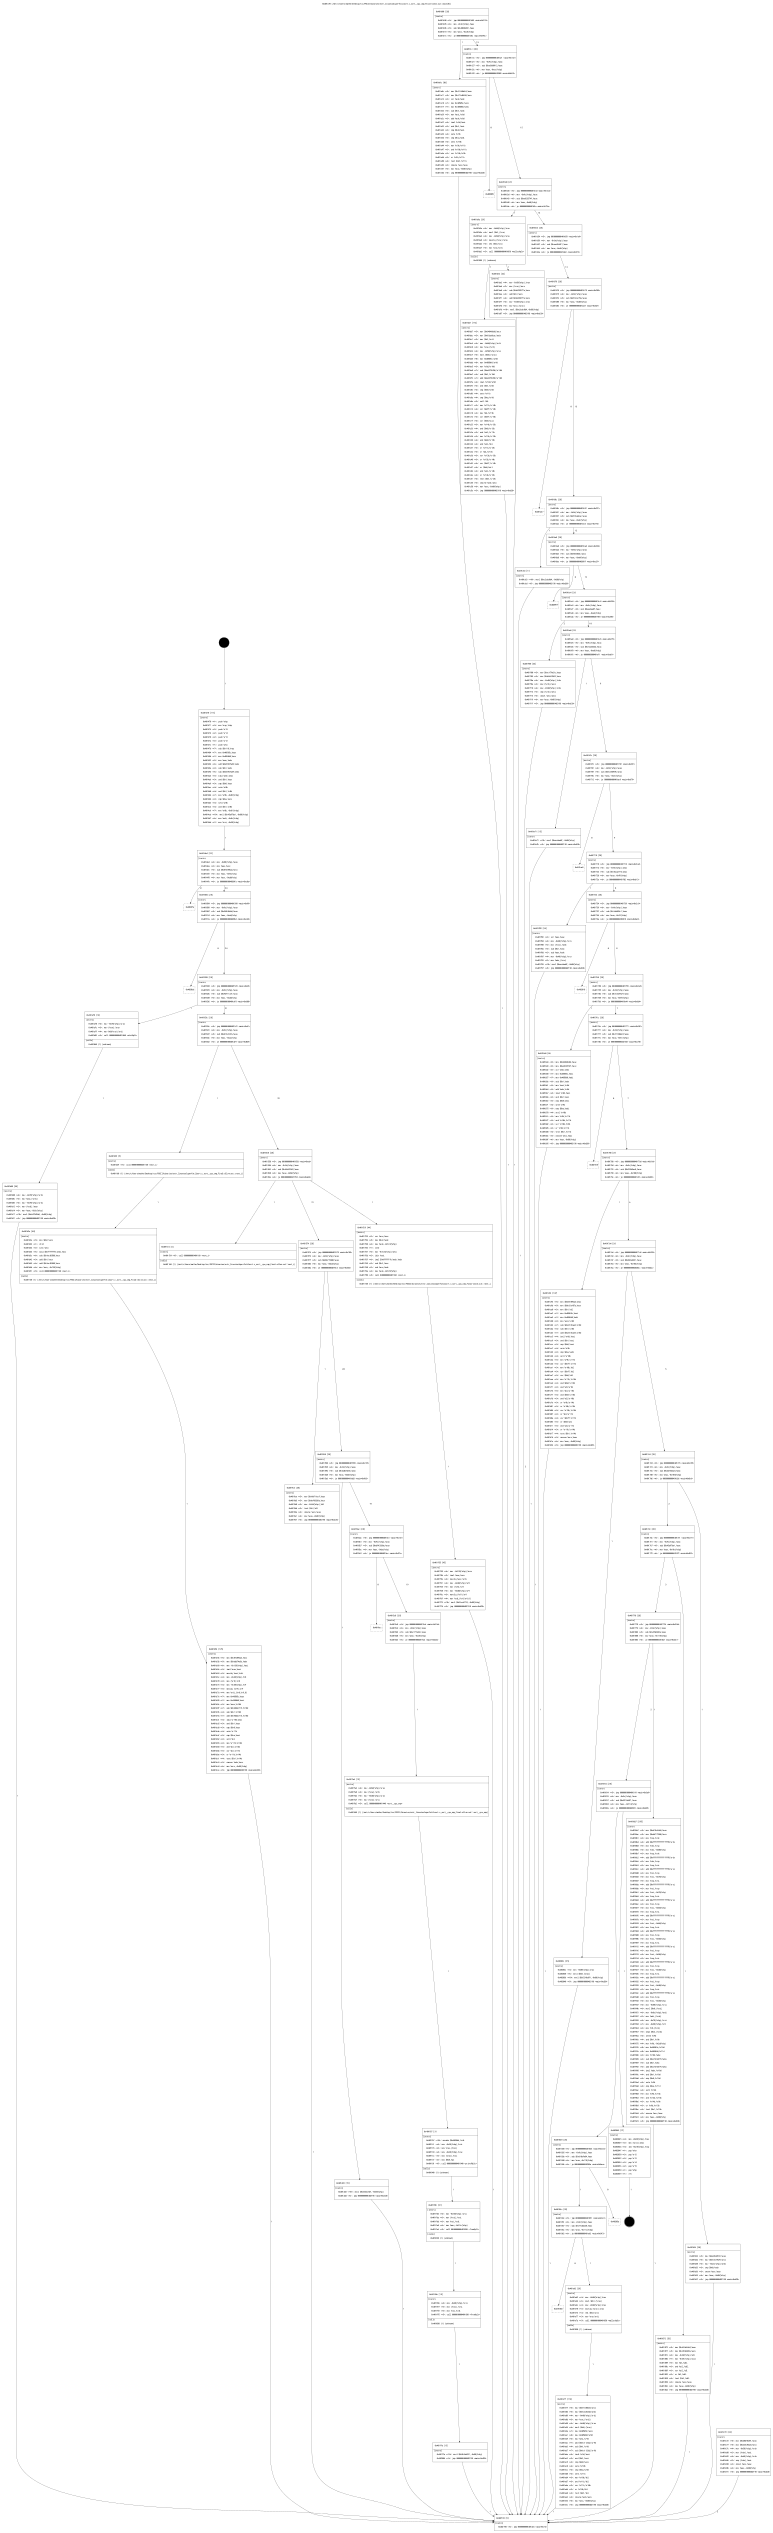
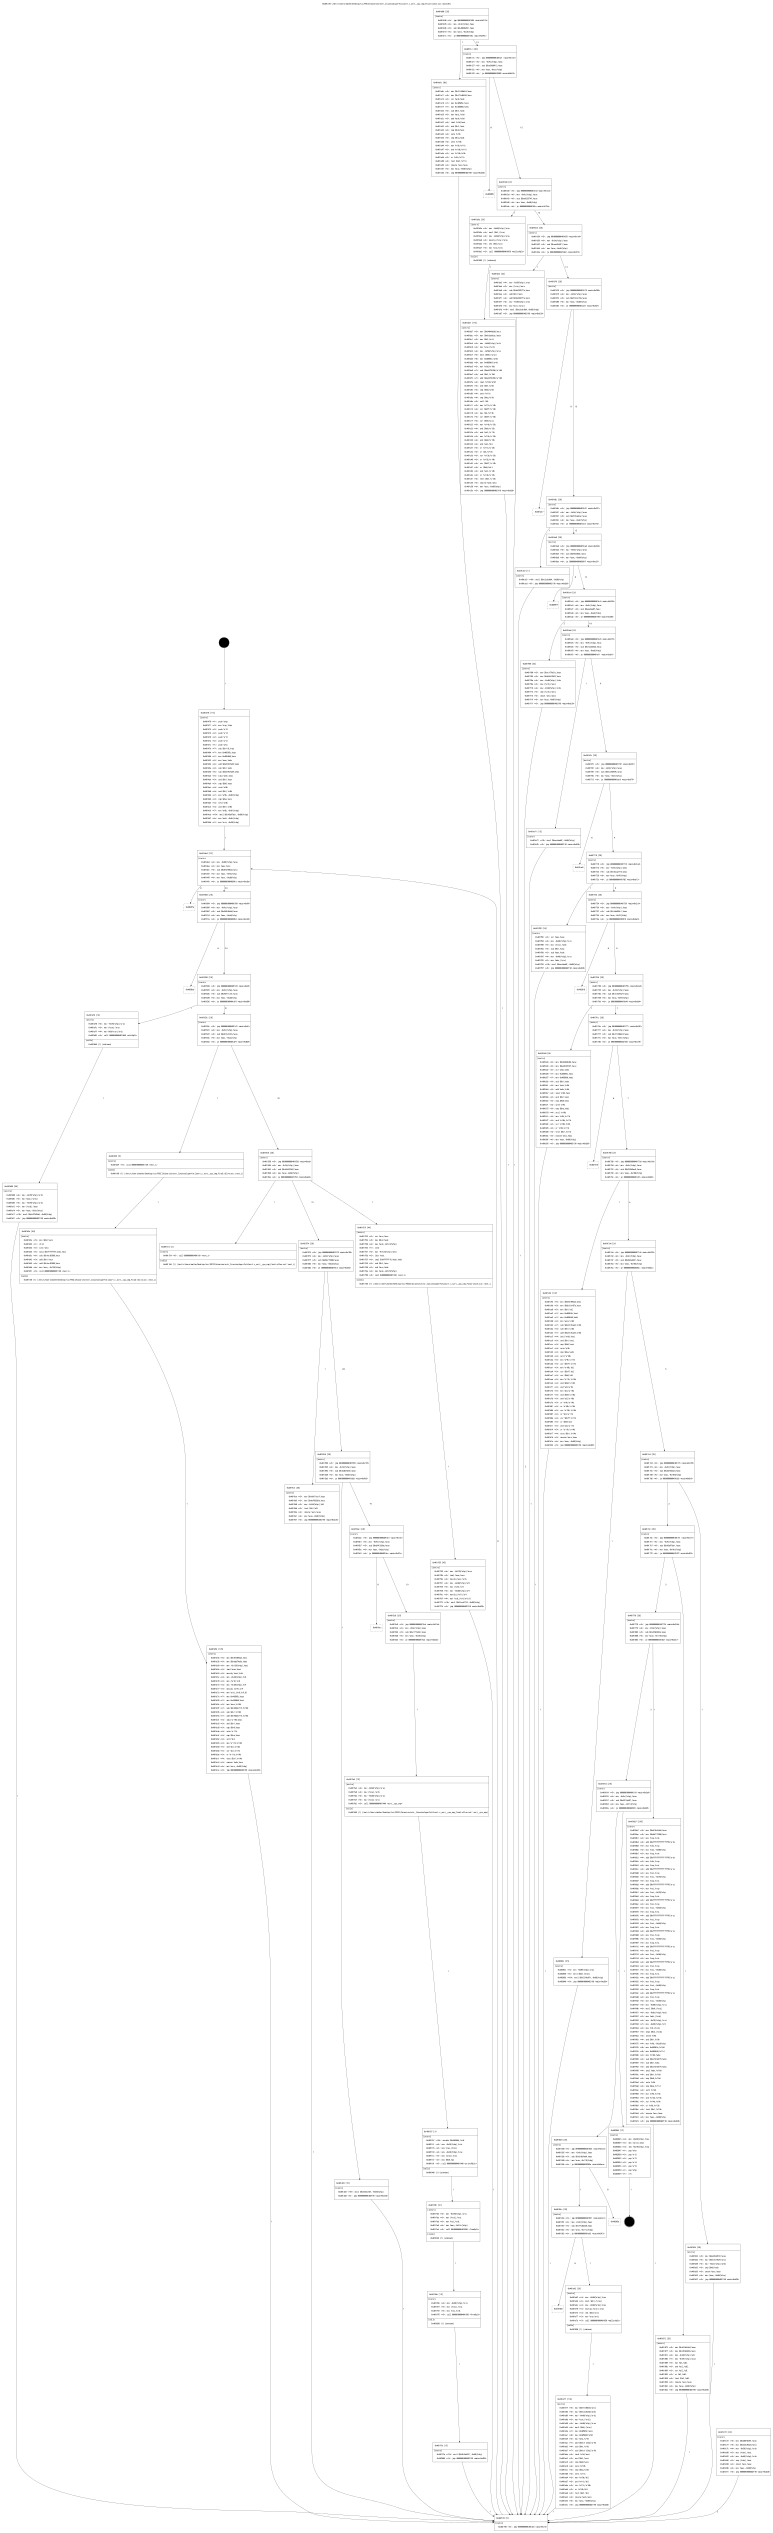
(507, 267) -> (539, 263)
none -> (496, 1587)
